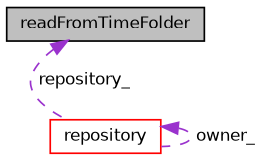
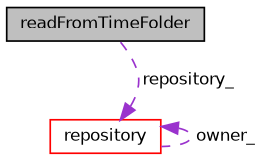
(32, 89) -> (137, 72)
